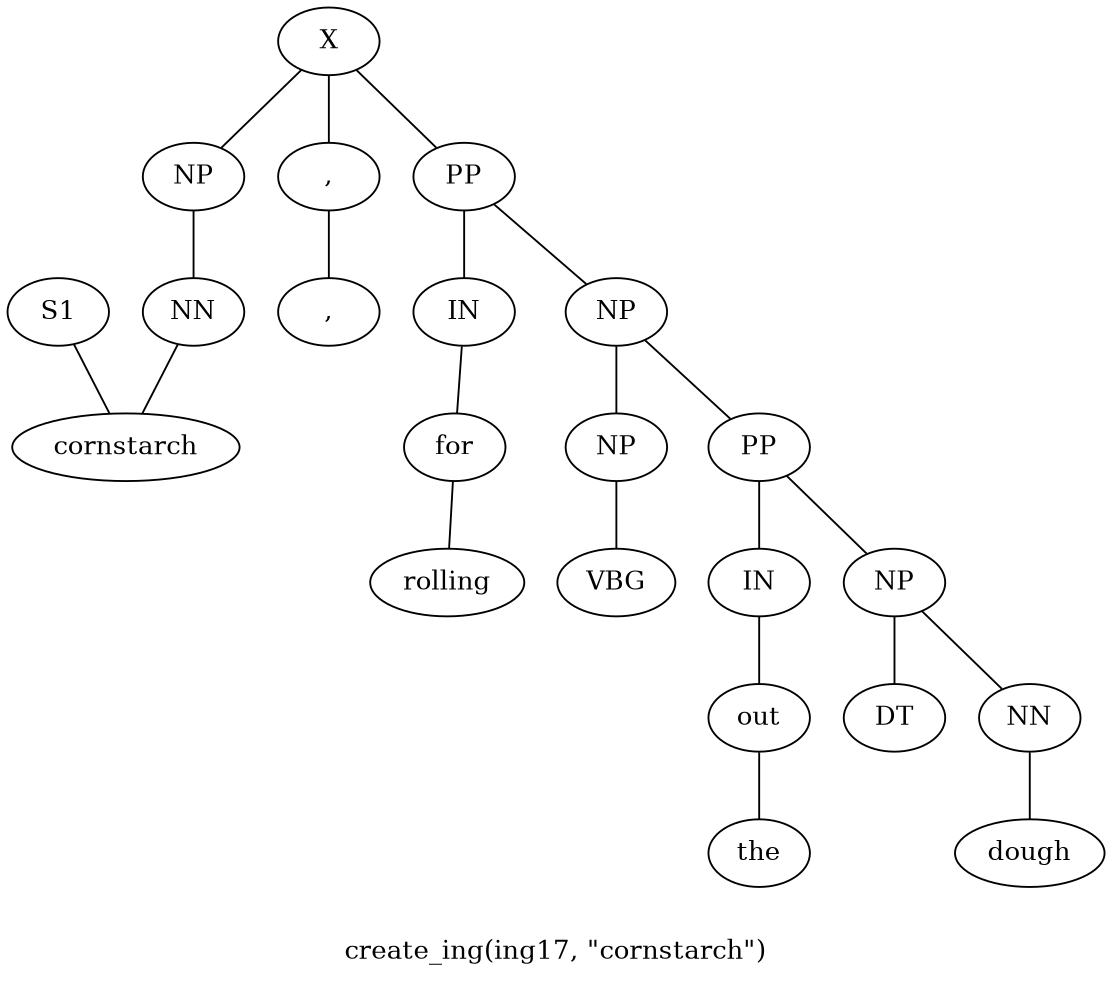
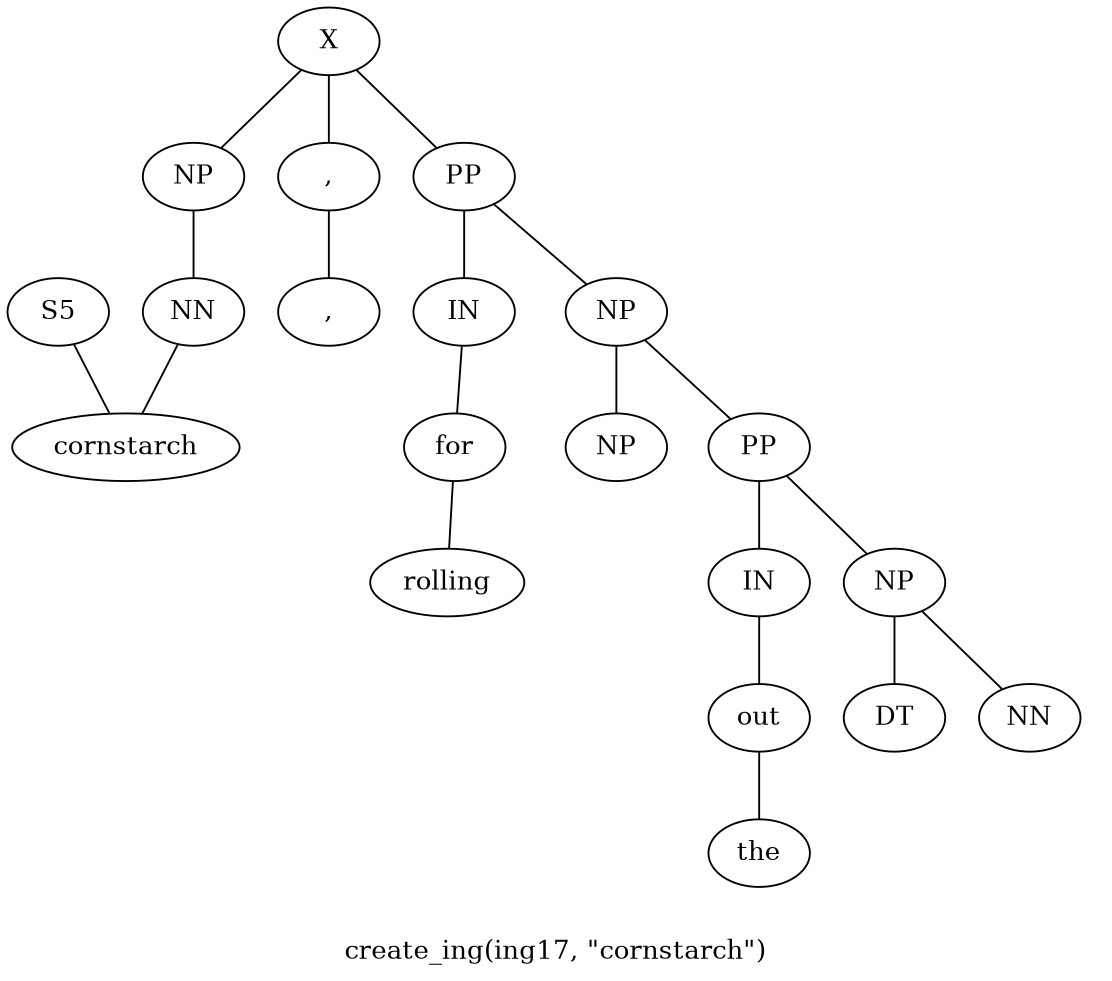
(58, 312) -> (58, 312)
(616, 583) -> none
(1030, 853) -> none
